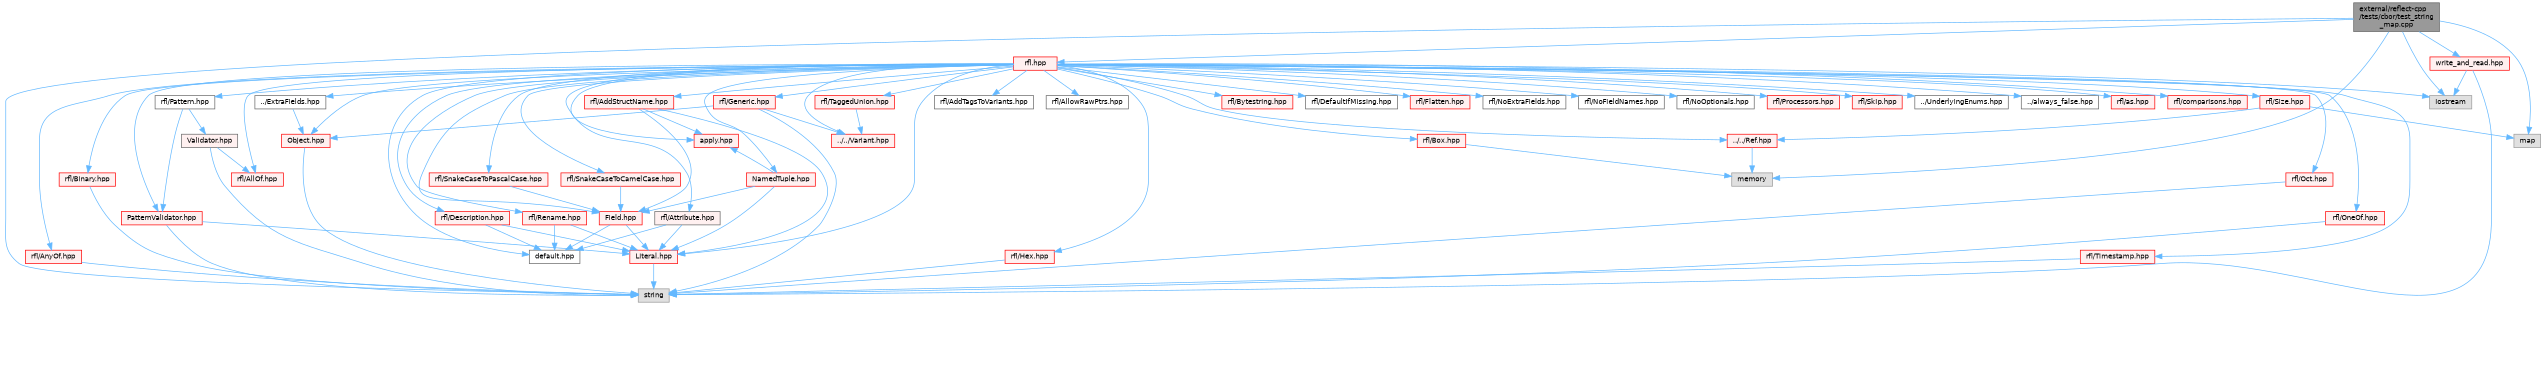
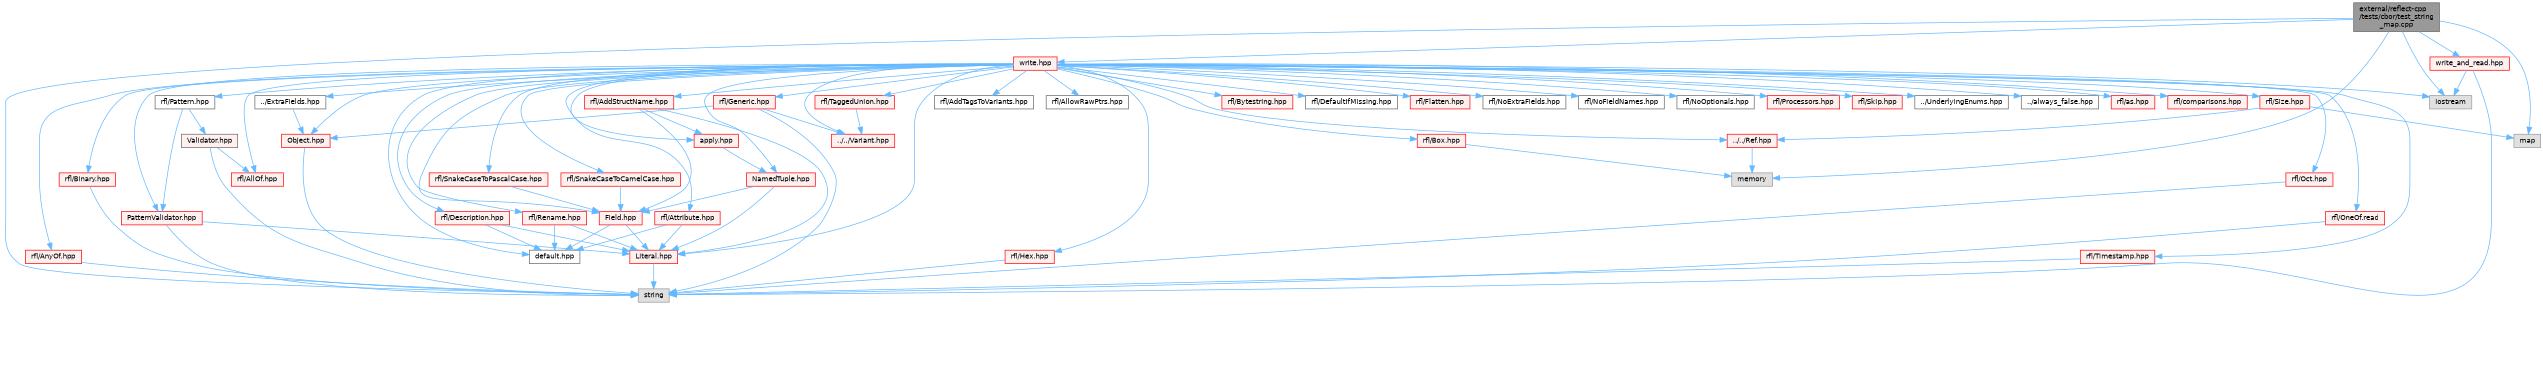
(1035, 64) -> (1035, 64)
(755, 161) -> (741, 159)
(687, 218) -> (687, 218)
(2355, 218) -> (2355, 218)
